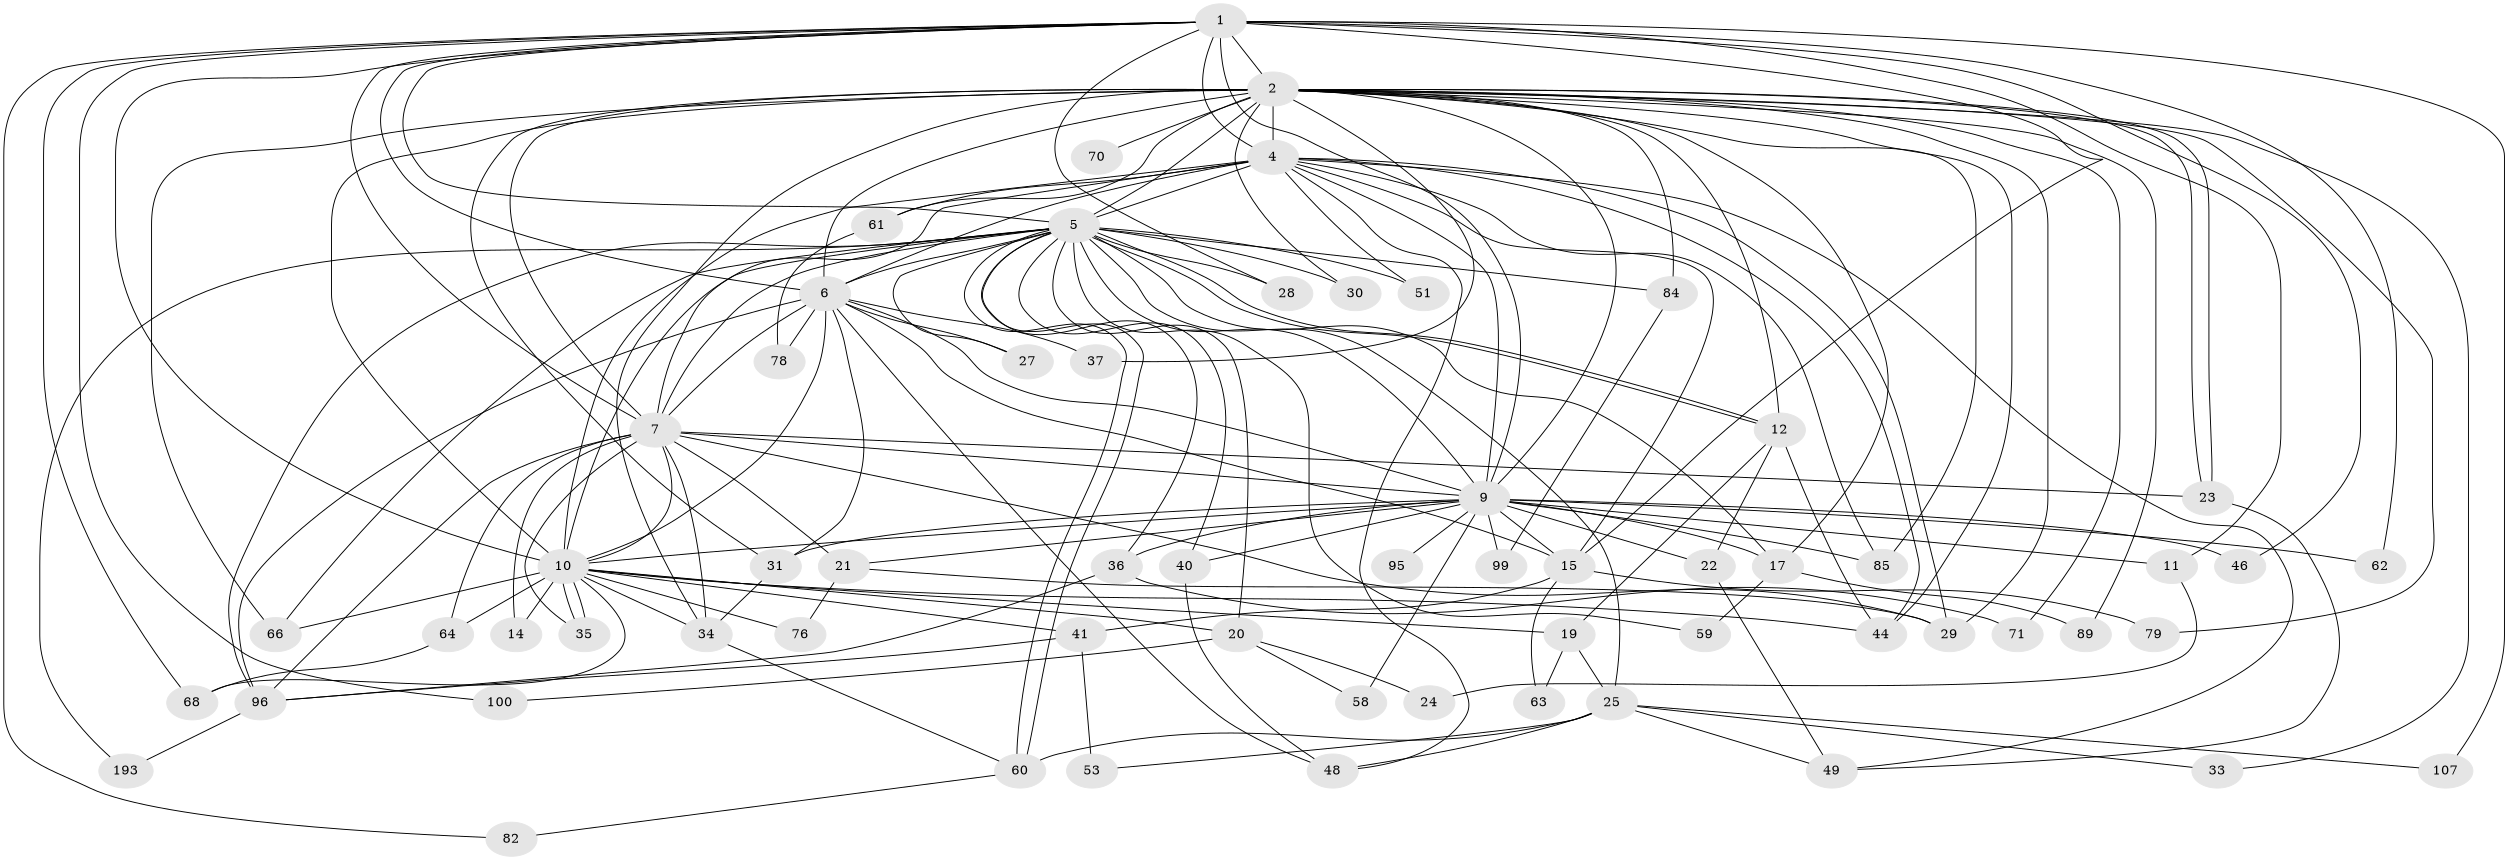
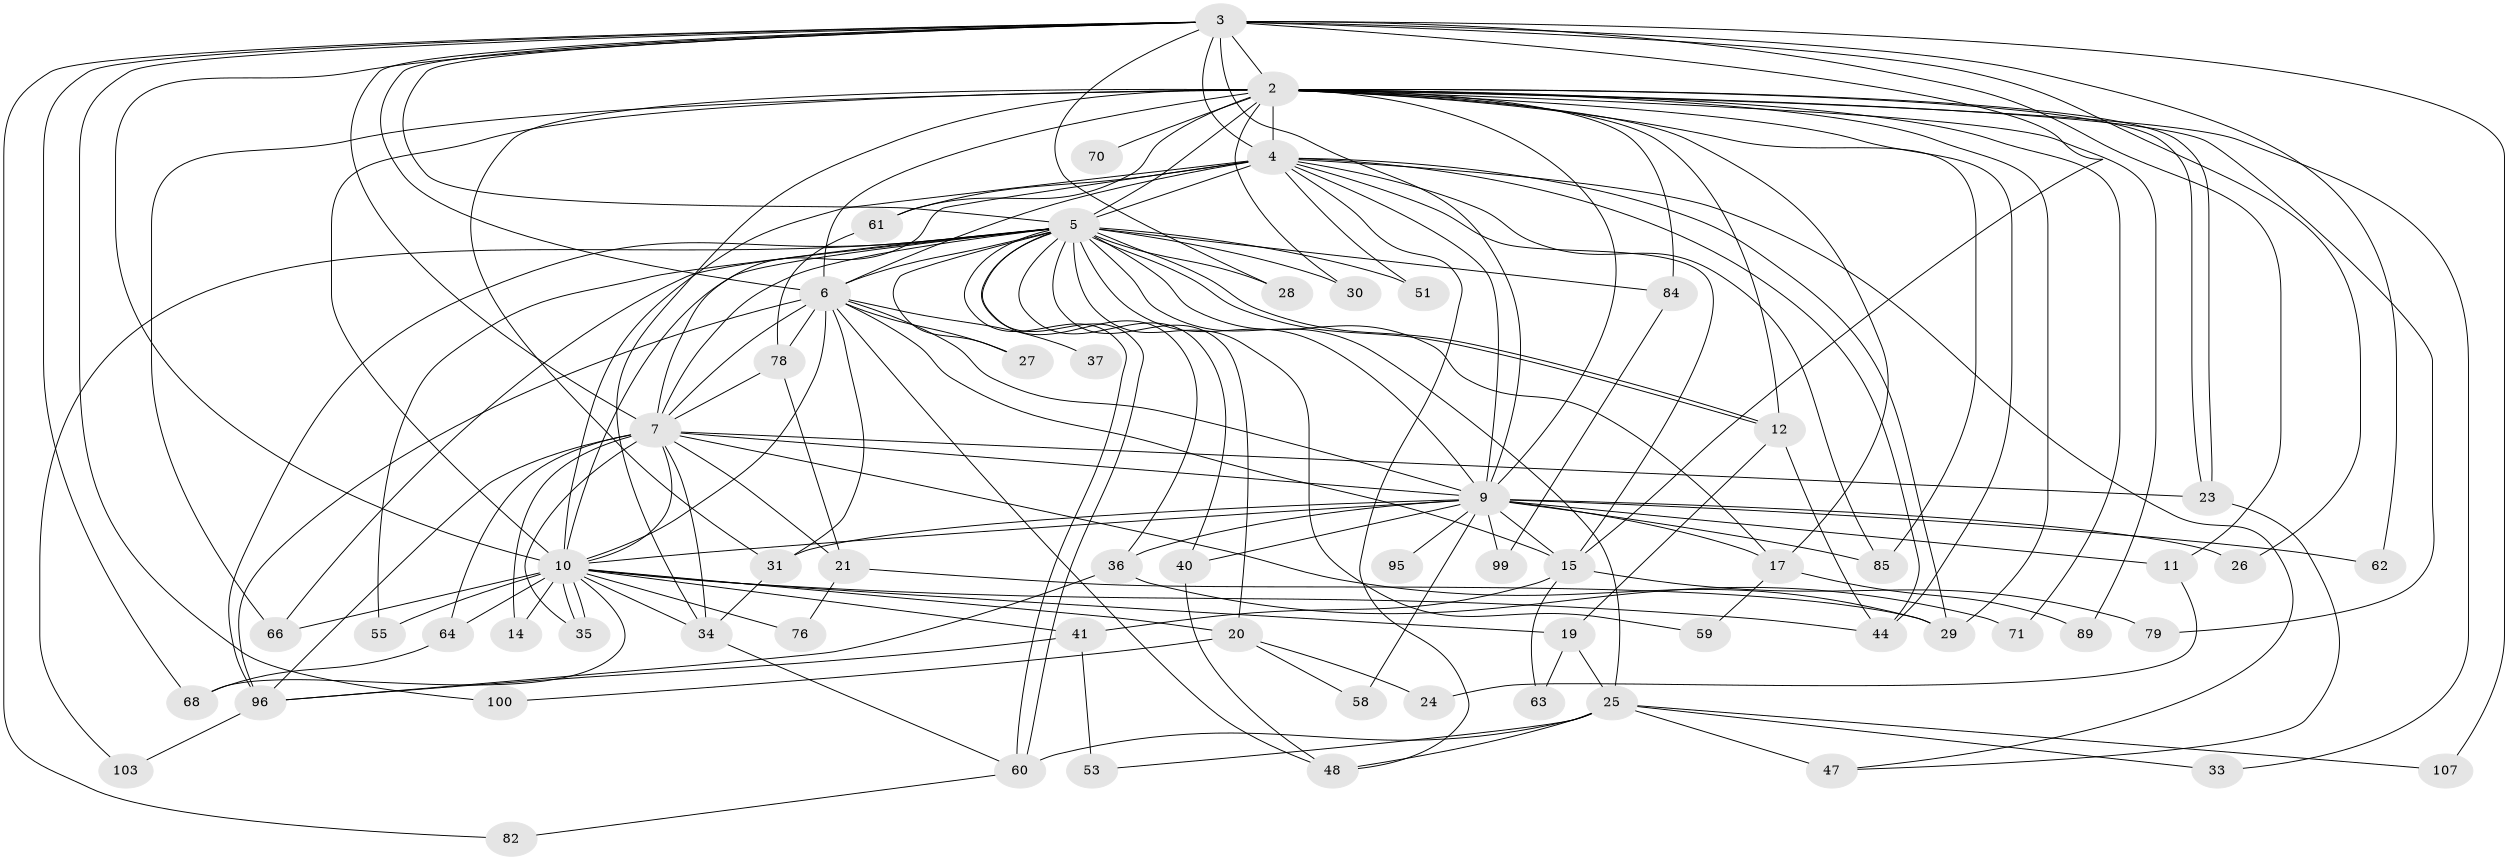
(1221, 21) -> (1221, 21)
(548, 134) -> (717, 396)
(1440, 323) -> none
(1179, 531) -> (809, 456)
(1710, 566) -> none
(2240, 566) -> (2240, 566)
none -> (380, 635)
(126, 771) -> (126, 771)
(1832, 771) -> (1832, 771)
